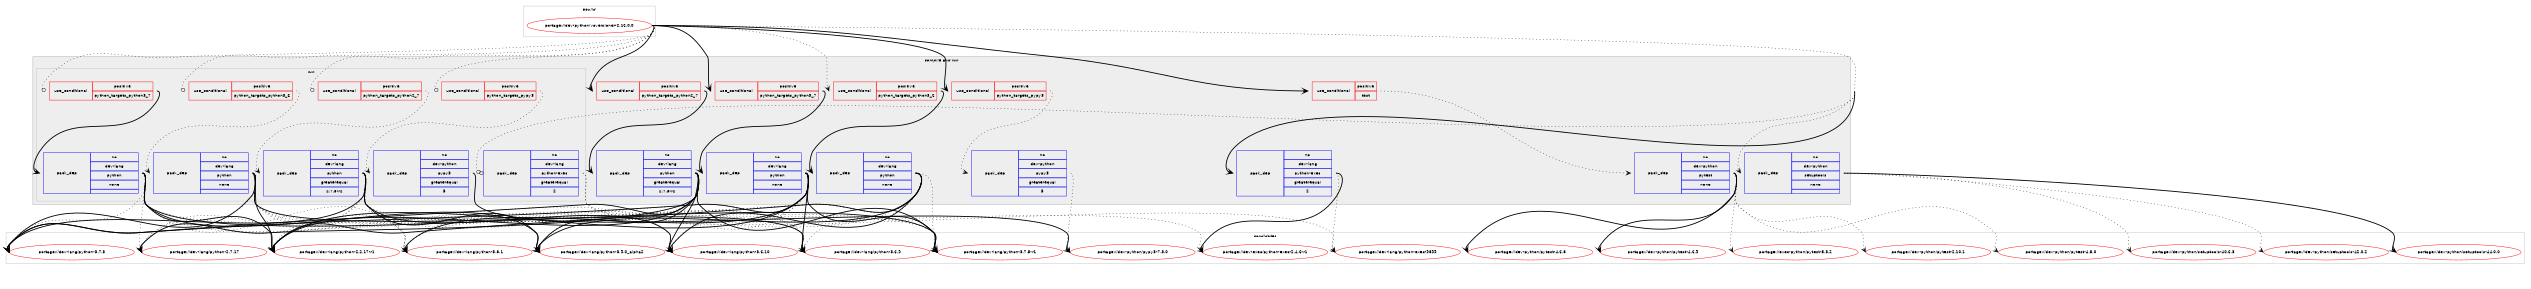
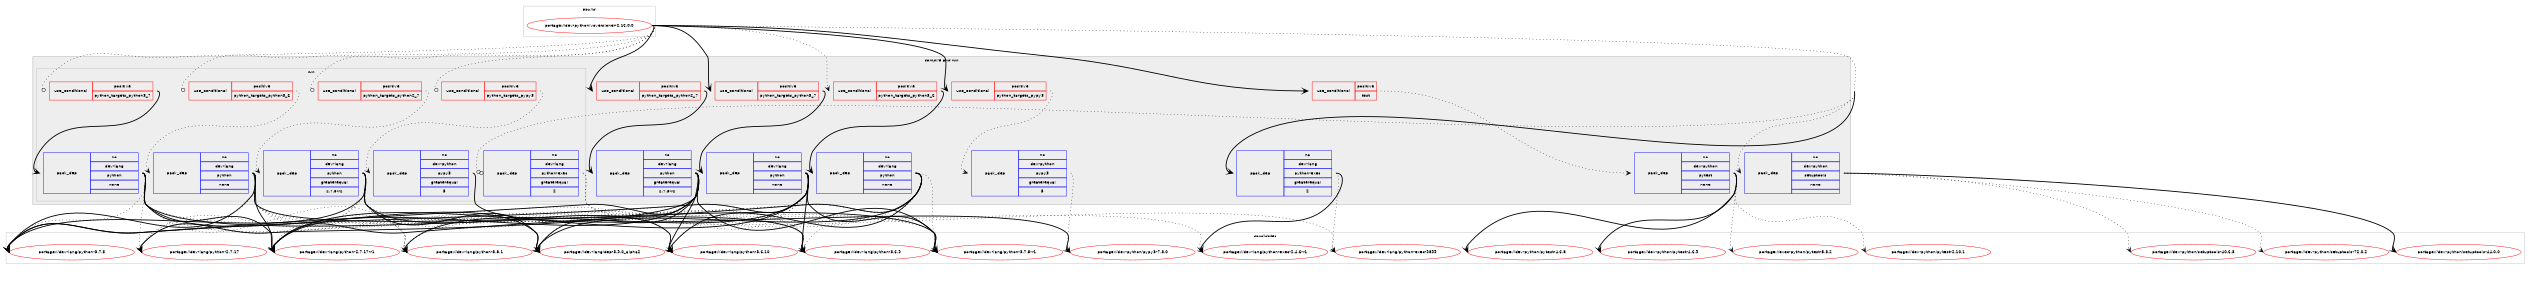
(337, 252) -> (337, 252)
(602, 252) -> (602, 252)
(1265, 252) -> (1265, 252)
(2061, 252) -> none
(2326, 252) -> (2326, 252)
